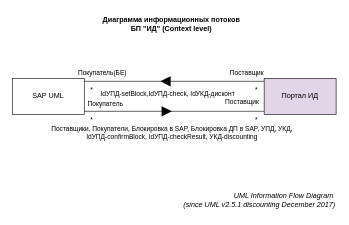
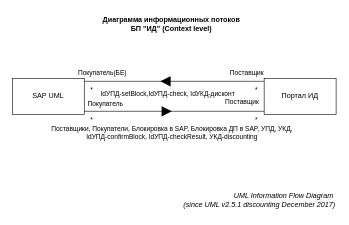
(300, 96) -> (300, 96)
